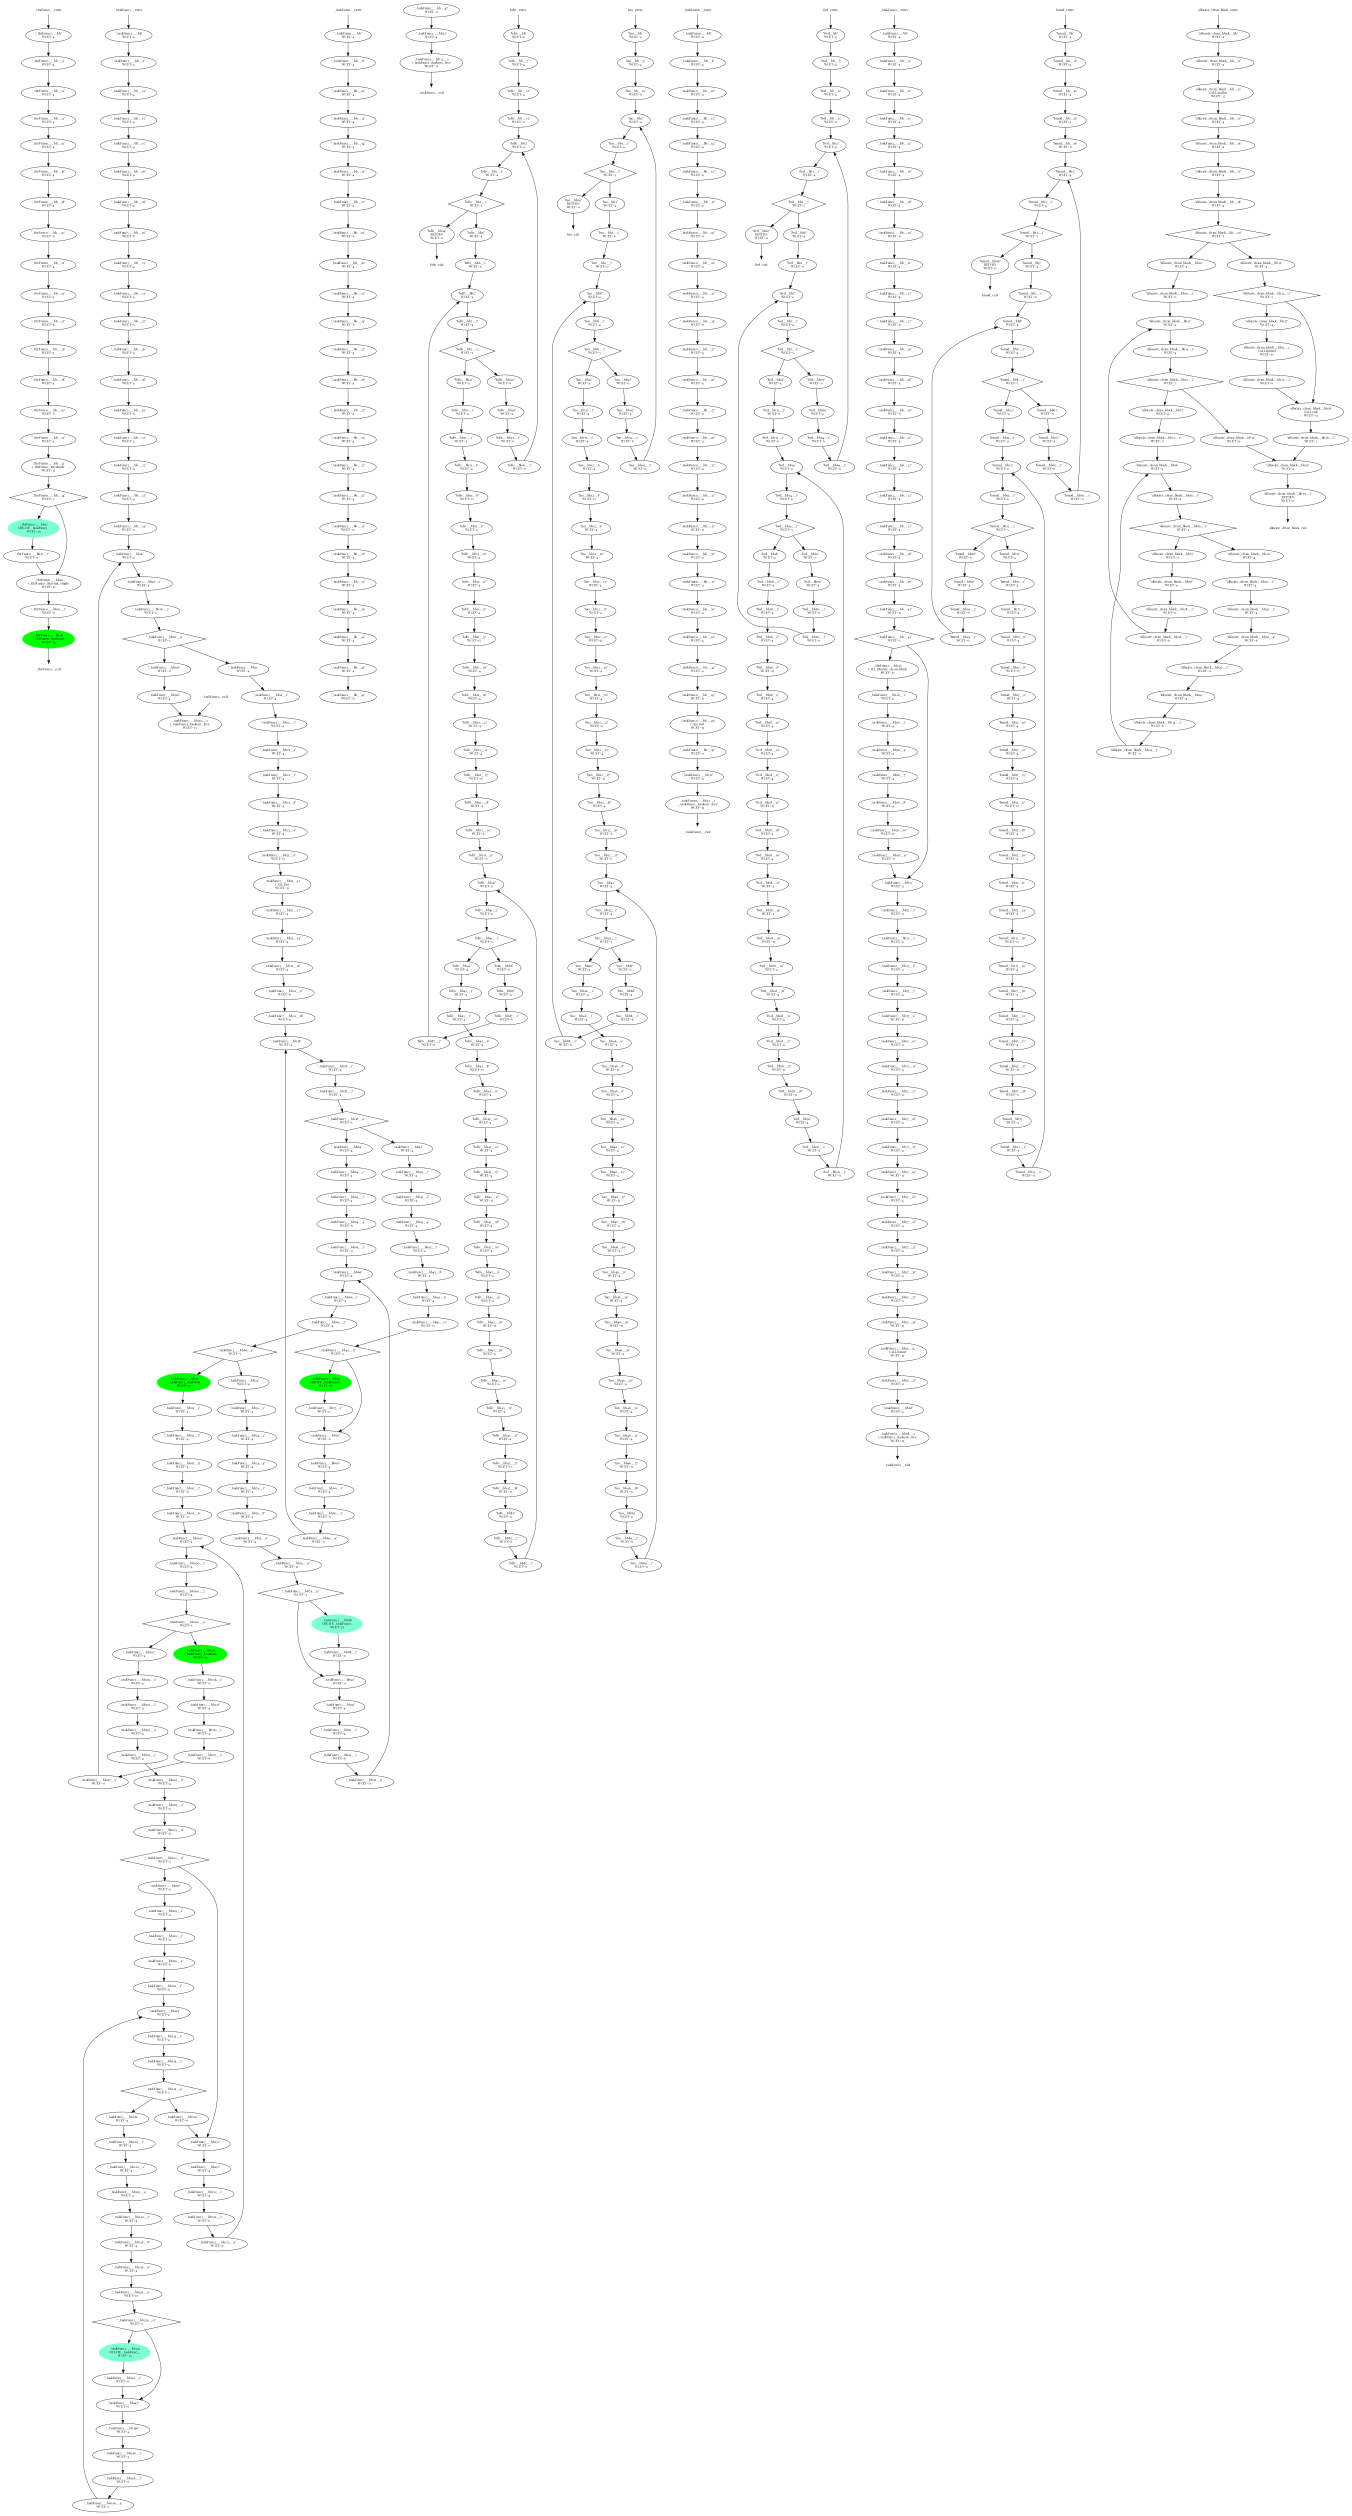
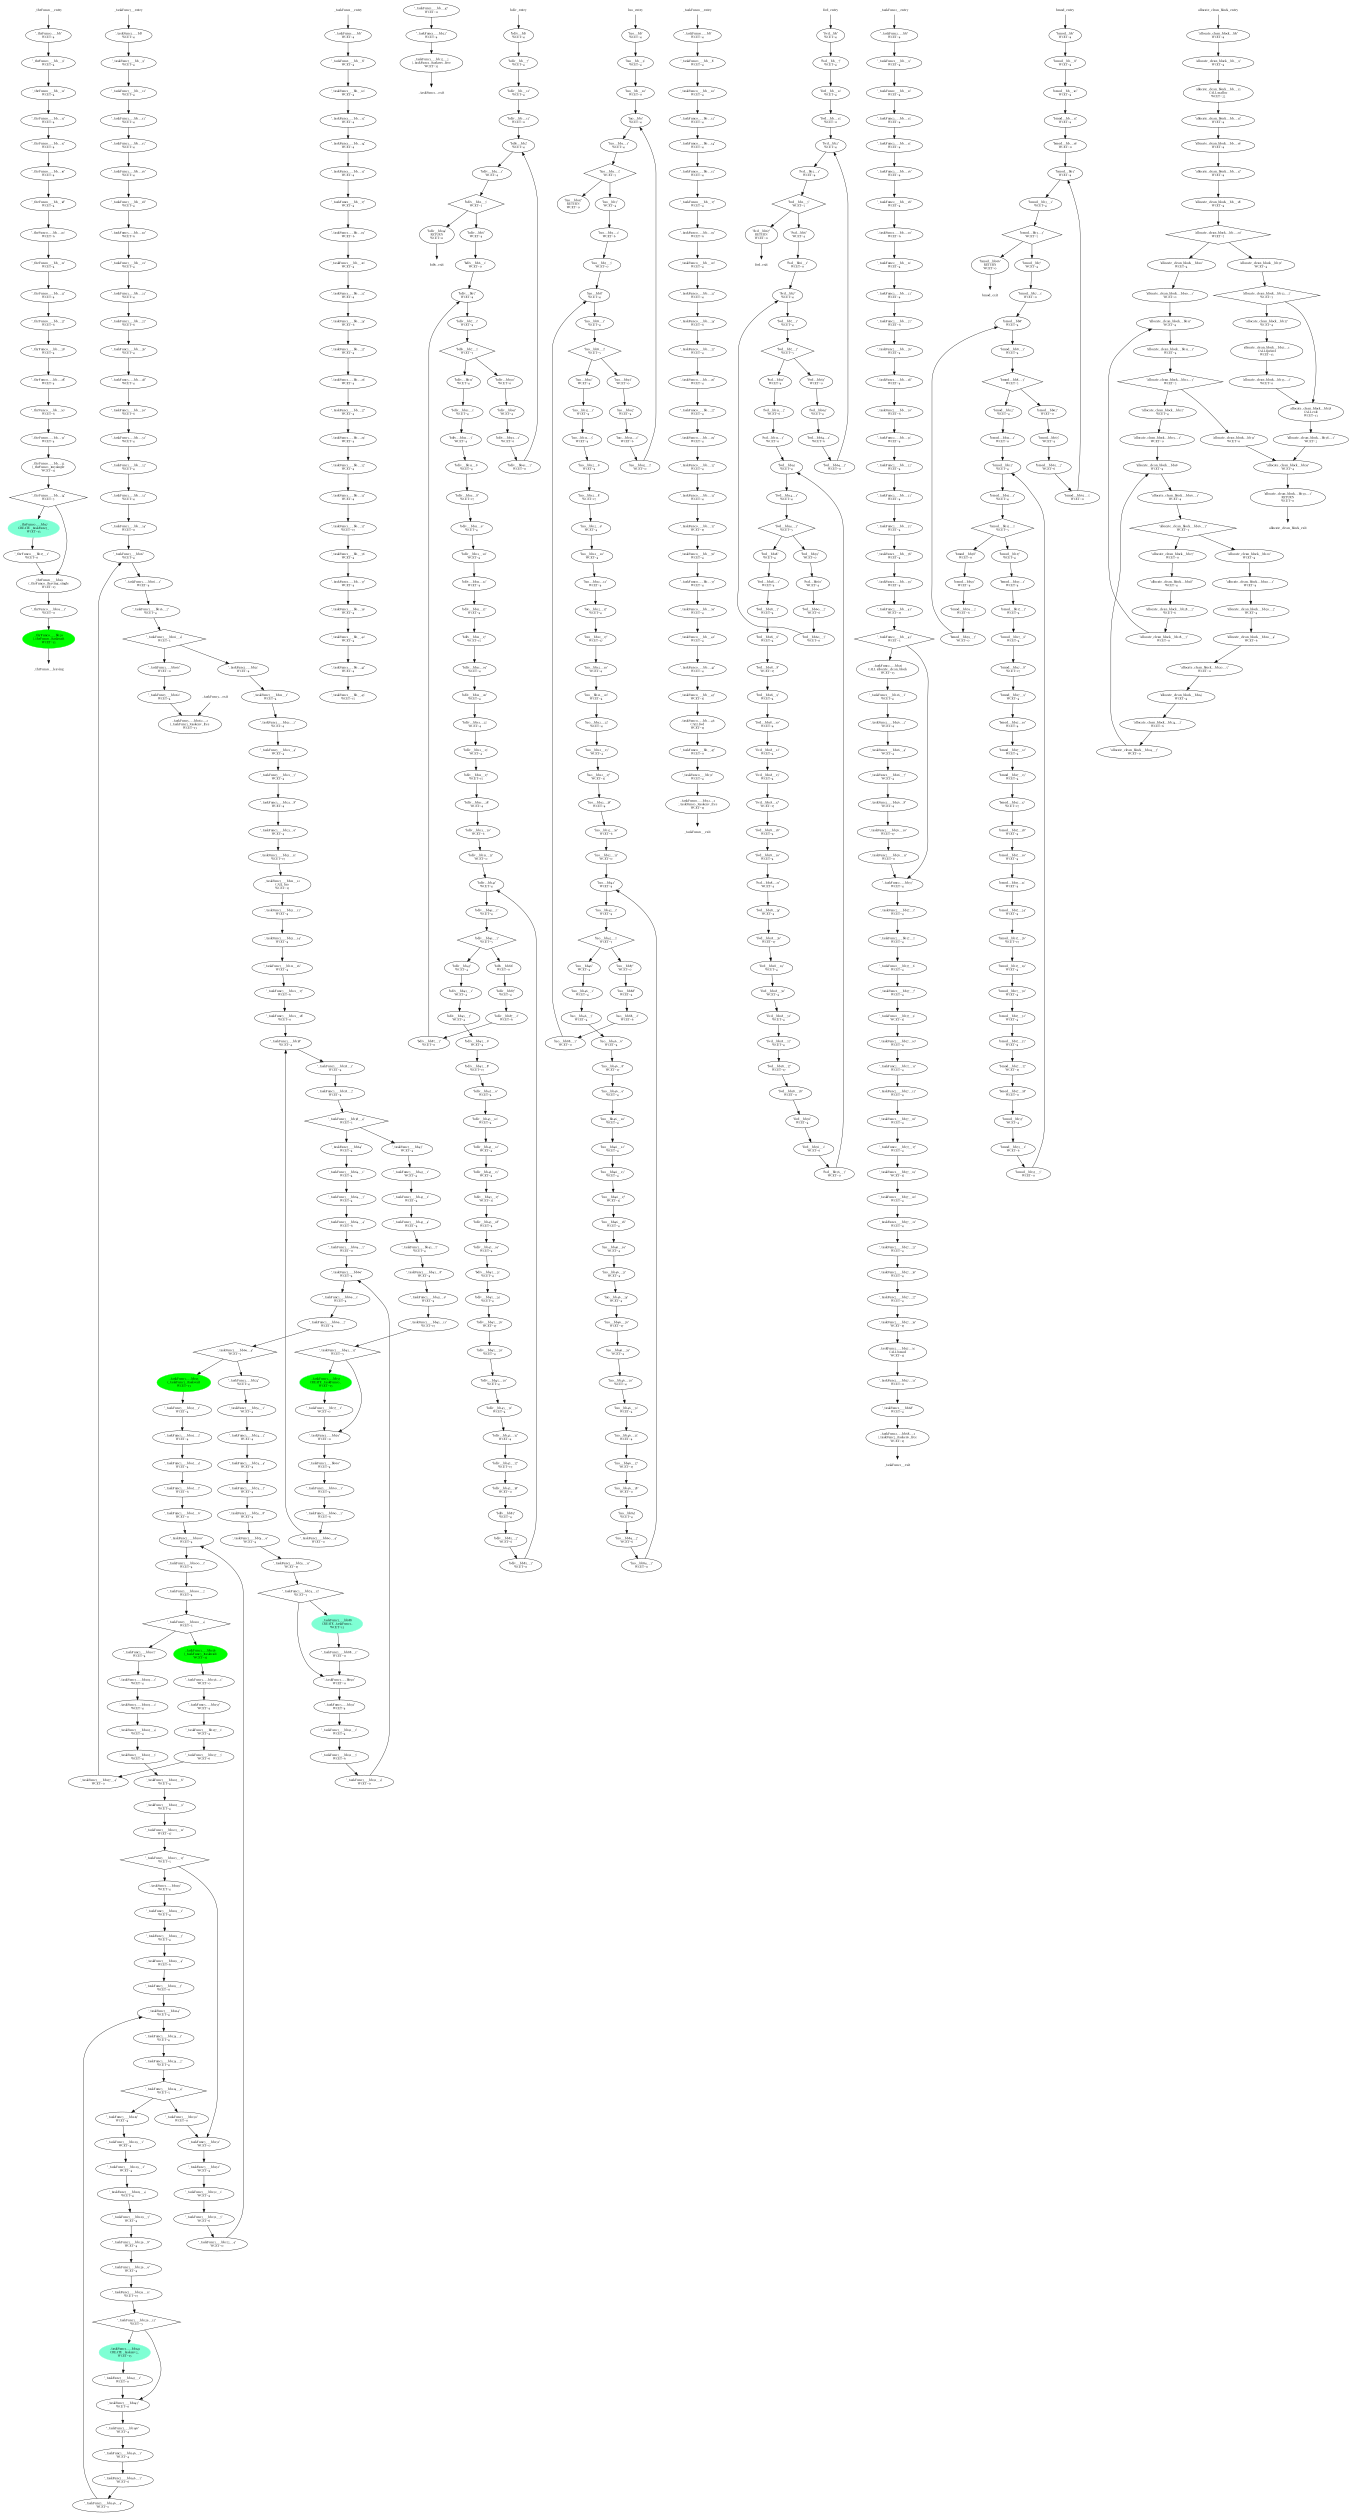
(573, 235) -> none
(49, 669) -> (49, 669)
(888, 669) -> (888, 669)
(125, 2352) -> (125, 2352)
